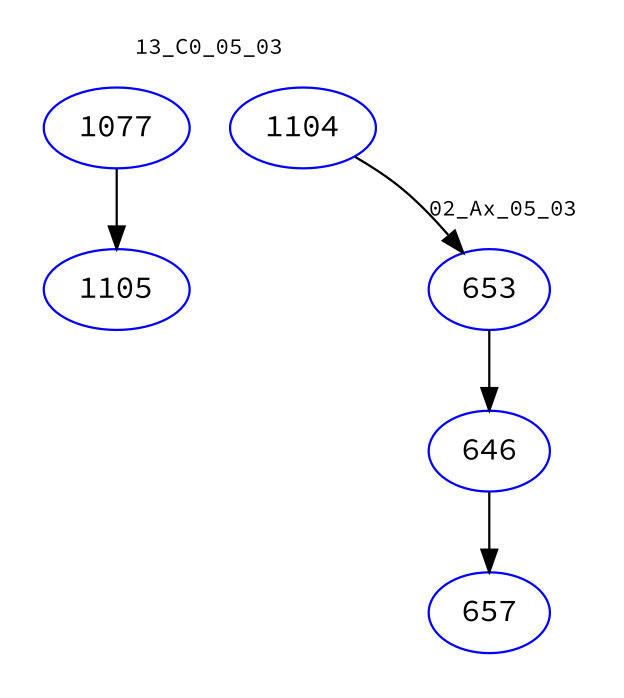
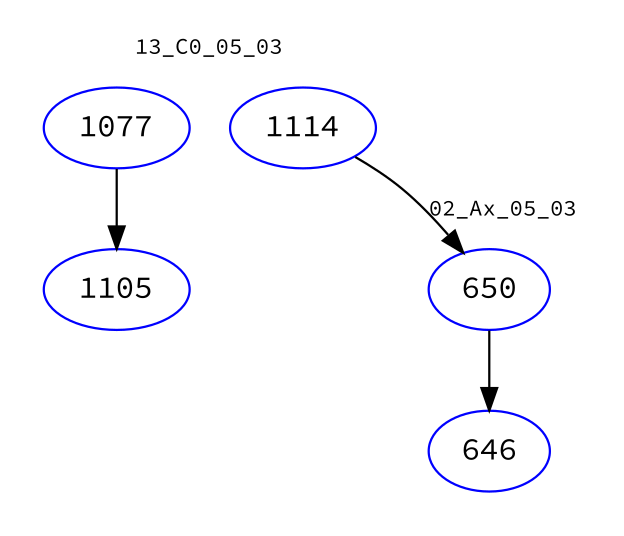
(303, 128) -> (303, 128)
(489, 290) -> (489, 290)
(489, 613) -> none
